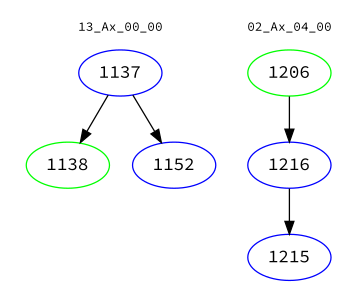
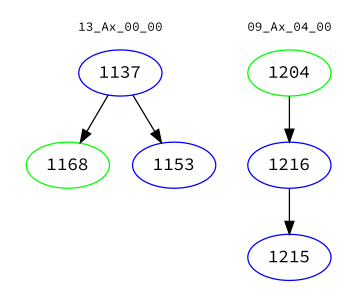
(290, 28) -> (290, 28)
(289, 73) -> (289, 73)
(68, 165) -> (68, 165)
(174, 165) -> (174, 165)
